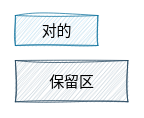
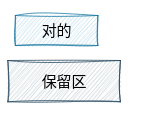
(72, 81) -> (64, 81)
